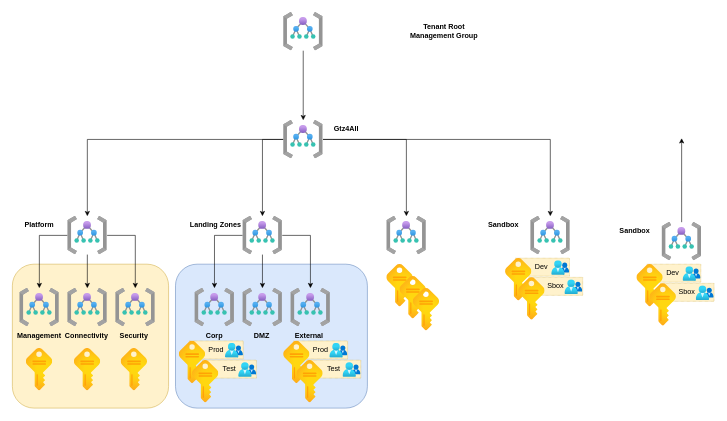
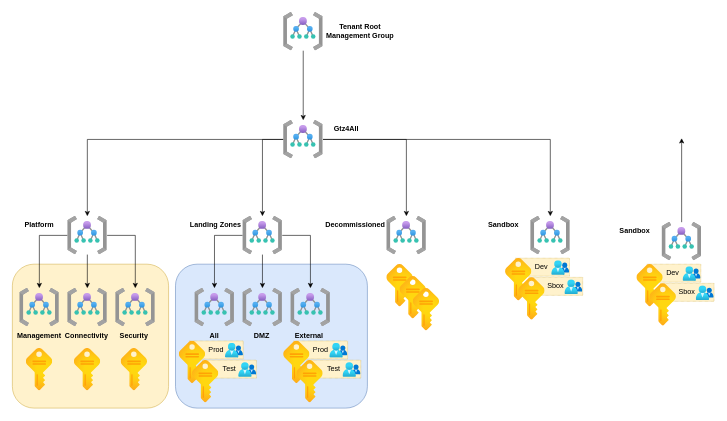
(444, 32) -> (360, 32)
none -> (356, 225)
(215, 336) -> (215, 336)
